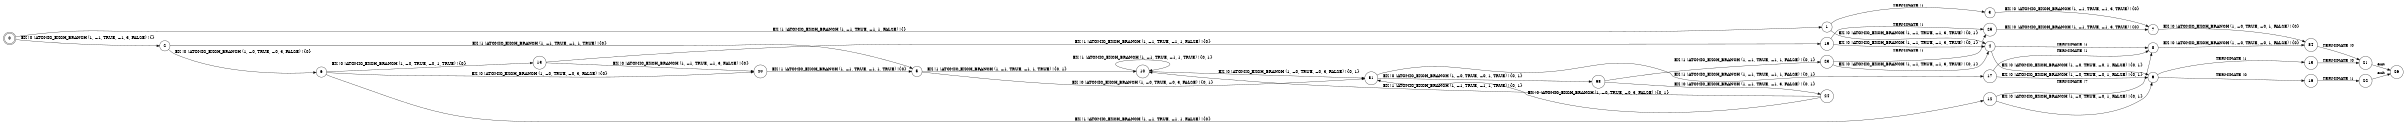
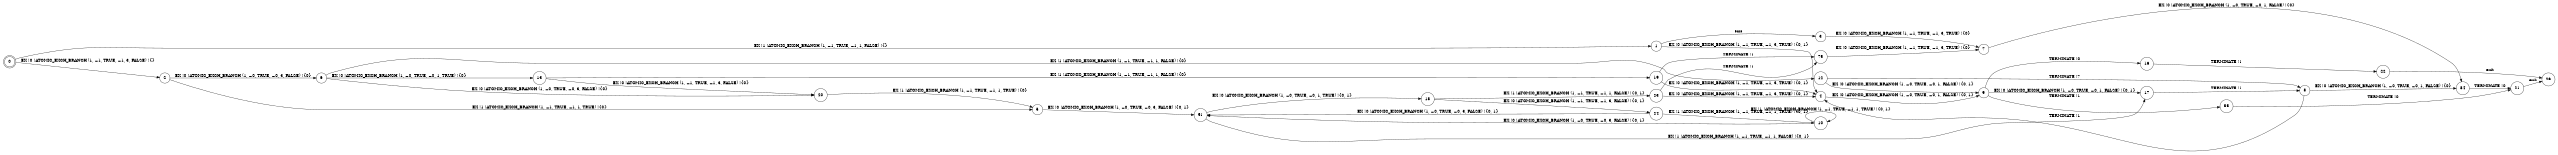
(1908, 6) -> (1739, 31)
(1990, 30) -> (1821, 57)
(2070, 47) -> (2075, 129)
(2311, 63) -> (2227, 106)
(1028, 71) -> none
(2071, 78) -> (2063, 93)
(1598, 82) -> (1428, 99)
